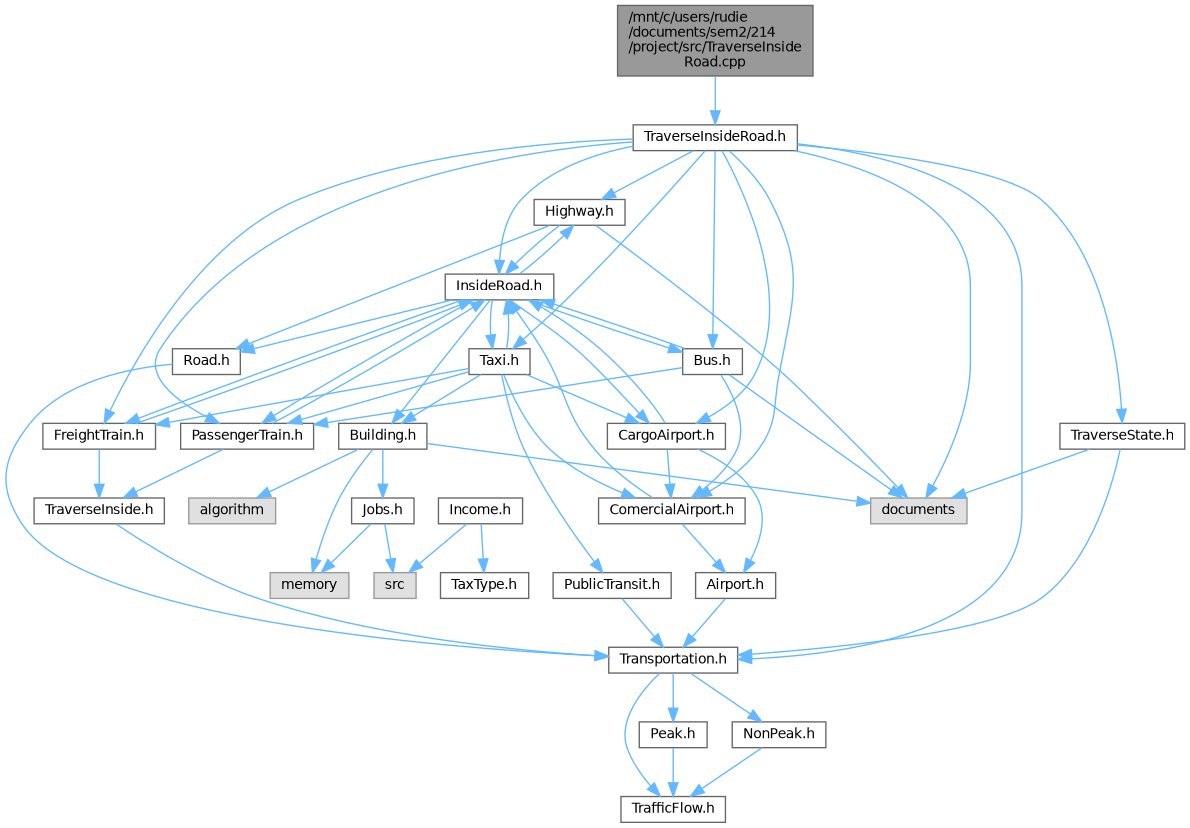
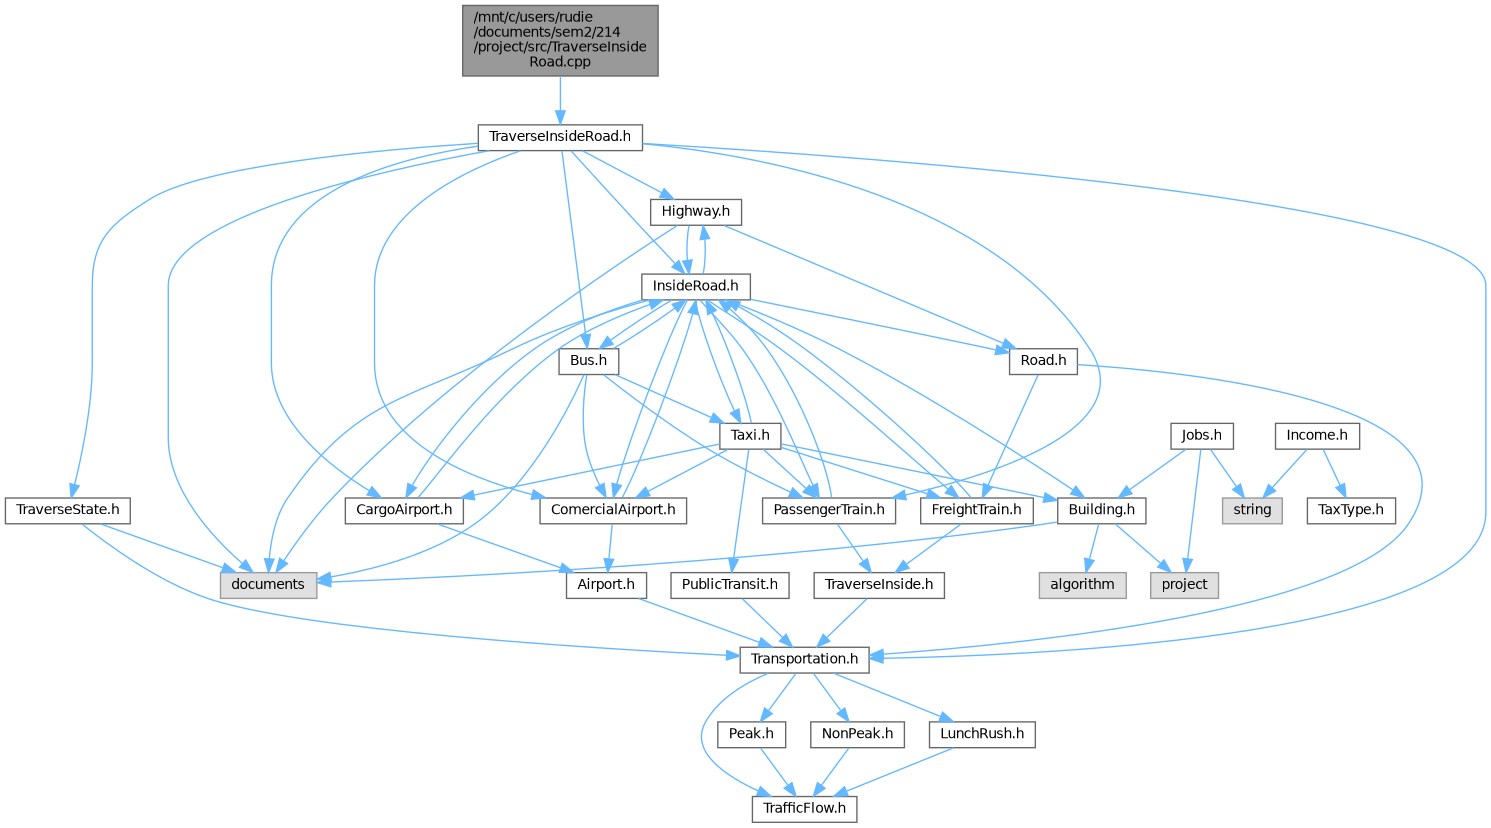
(323, 190) -> (1013, 430)
(612, 252) -> (673, 400)
none -> (424, 388)
(383, 467) -> (1158, 469)
(669, 467) -> (652, 382)
(310, 586) -> (1185, 586)
(395, 586) -> (1252, 511)
none -> (982, 735)
